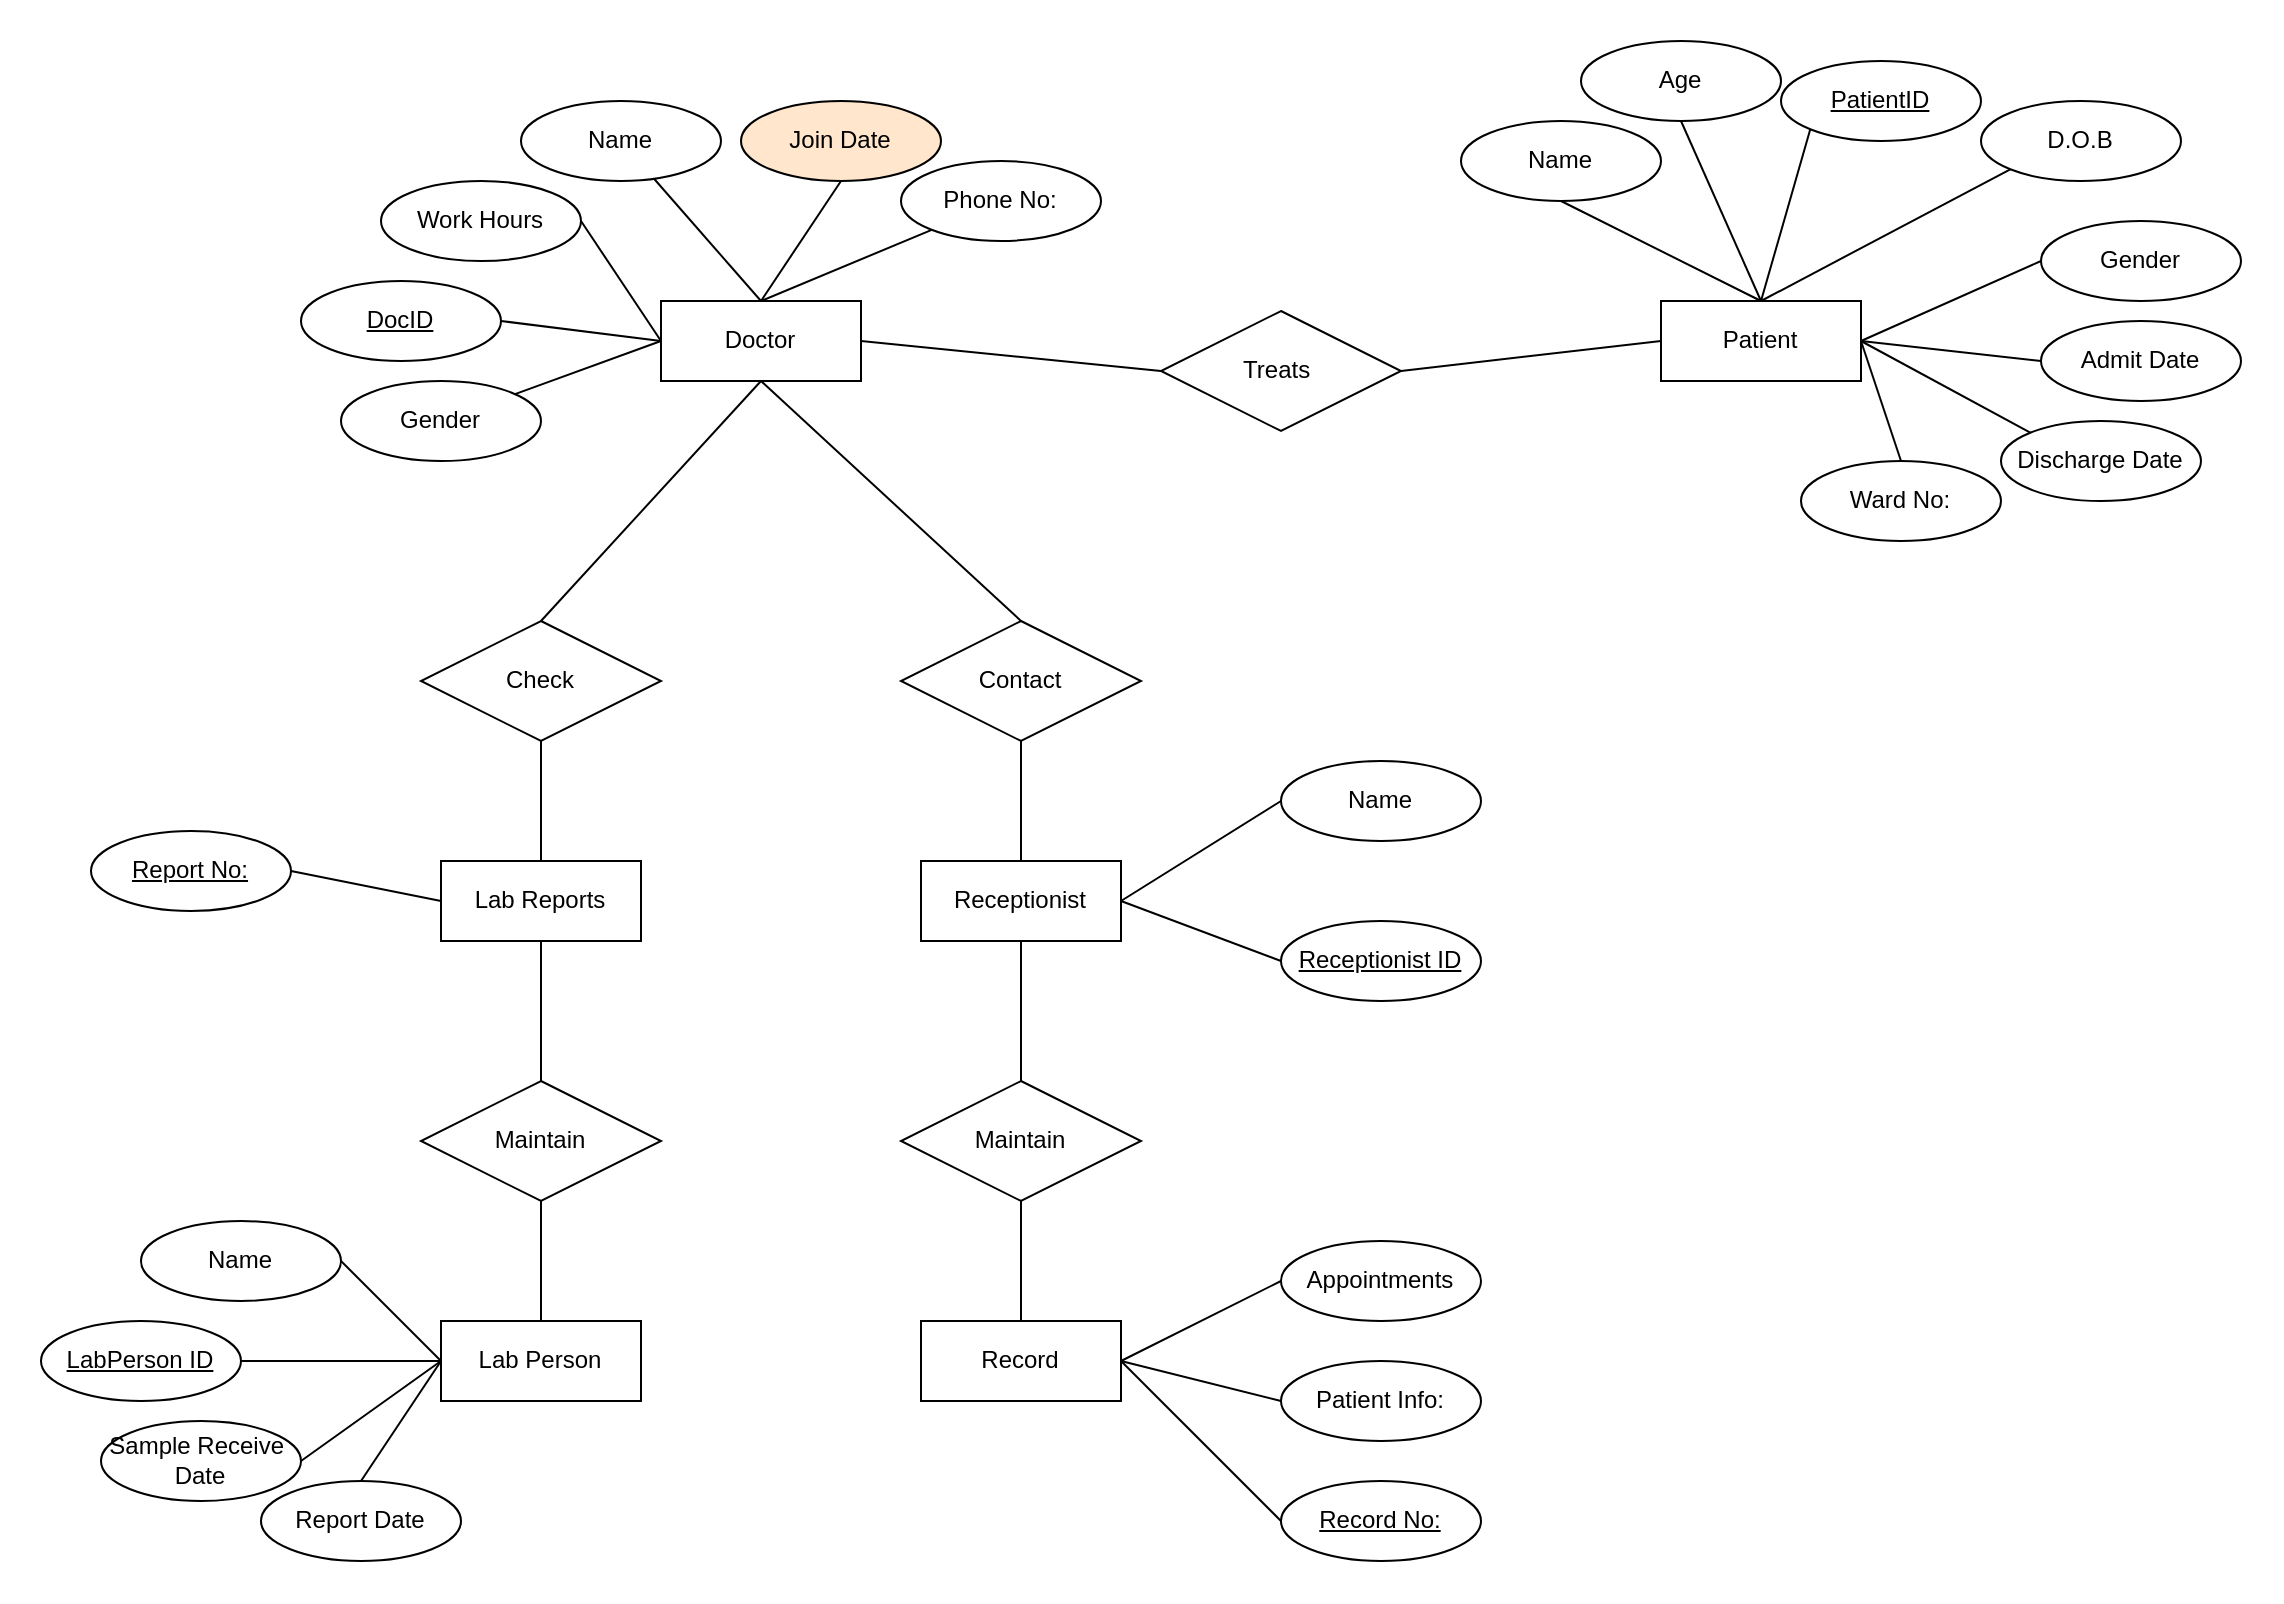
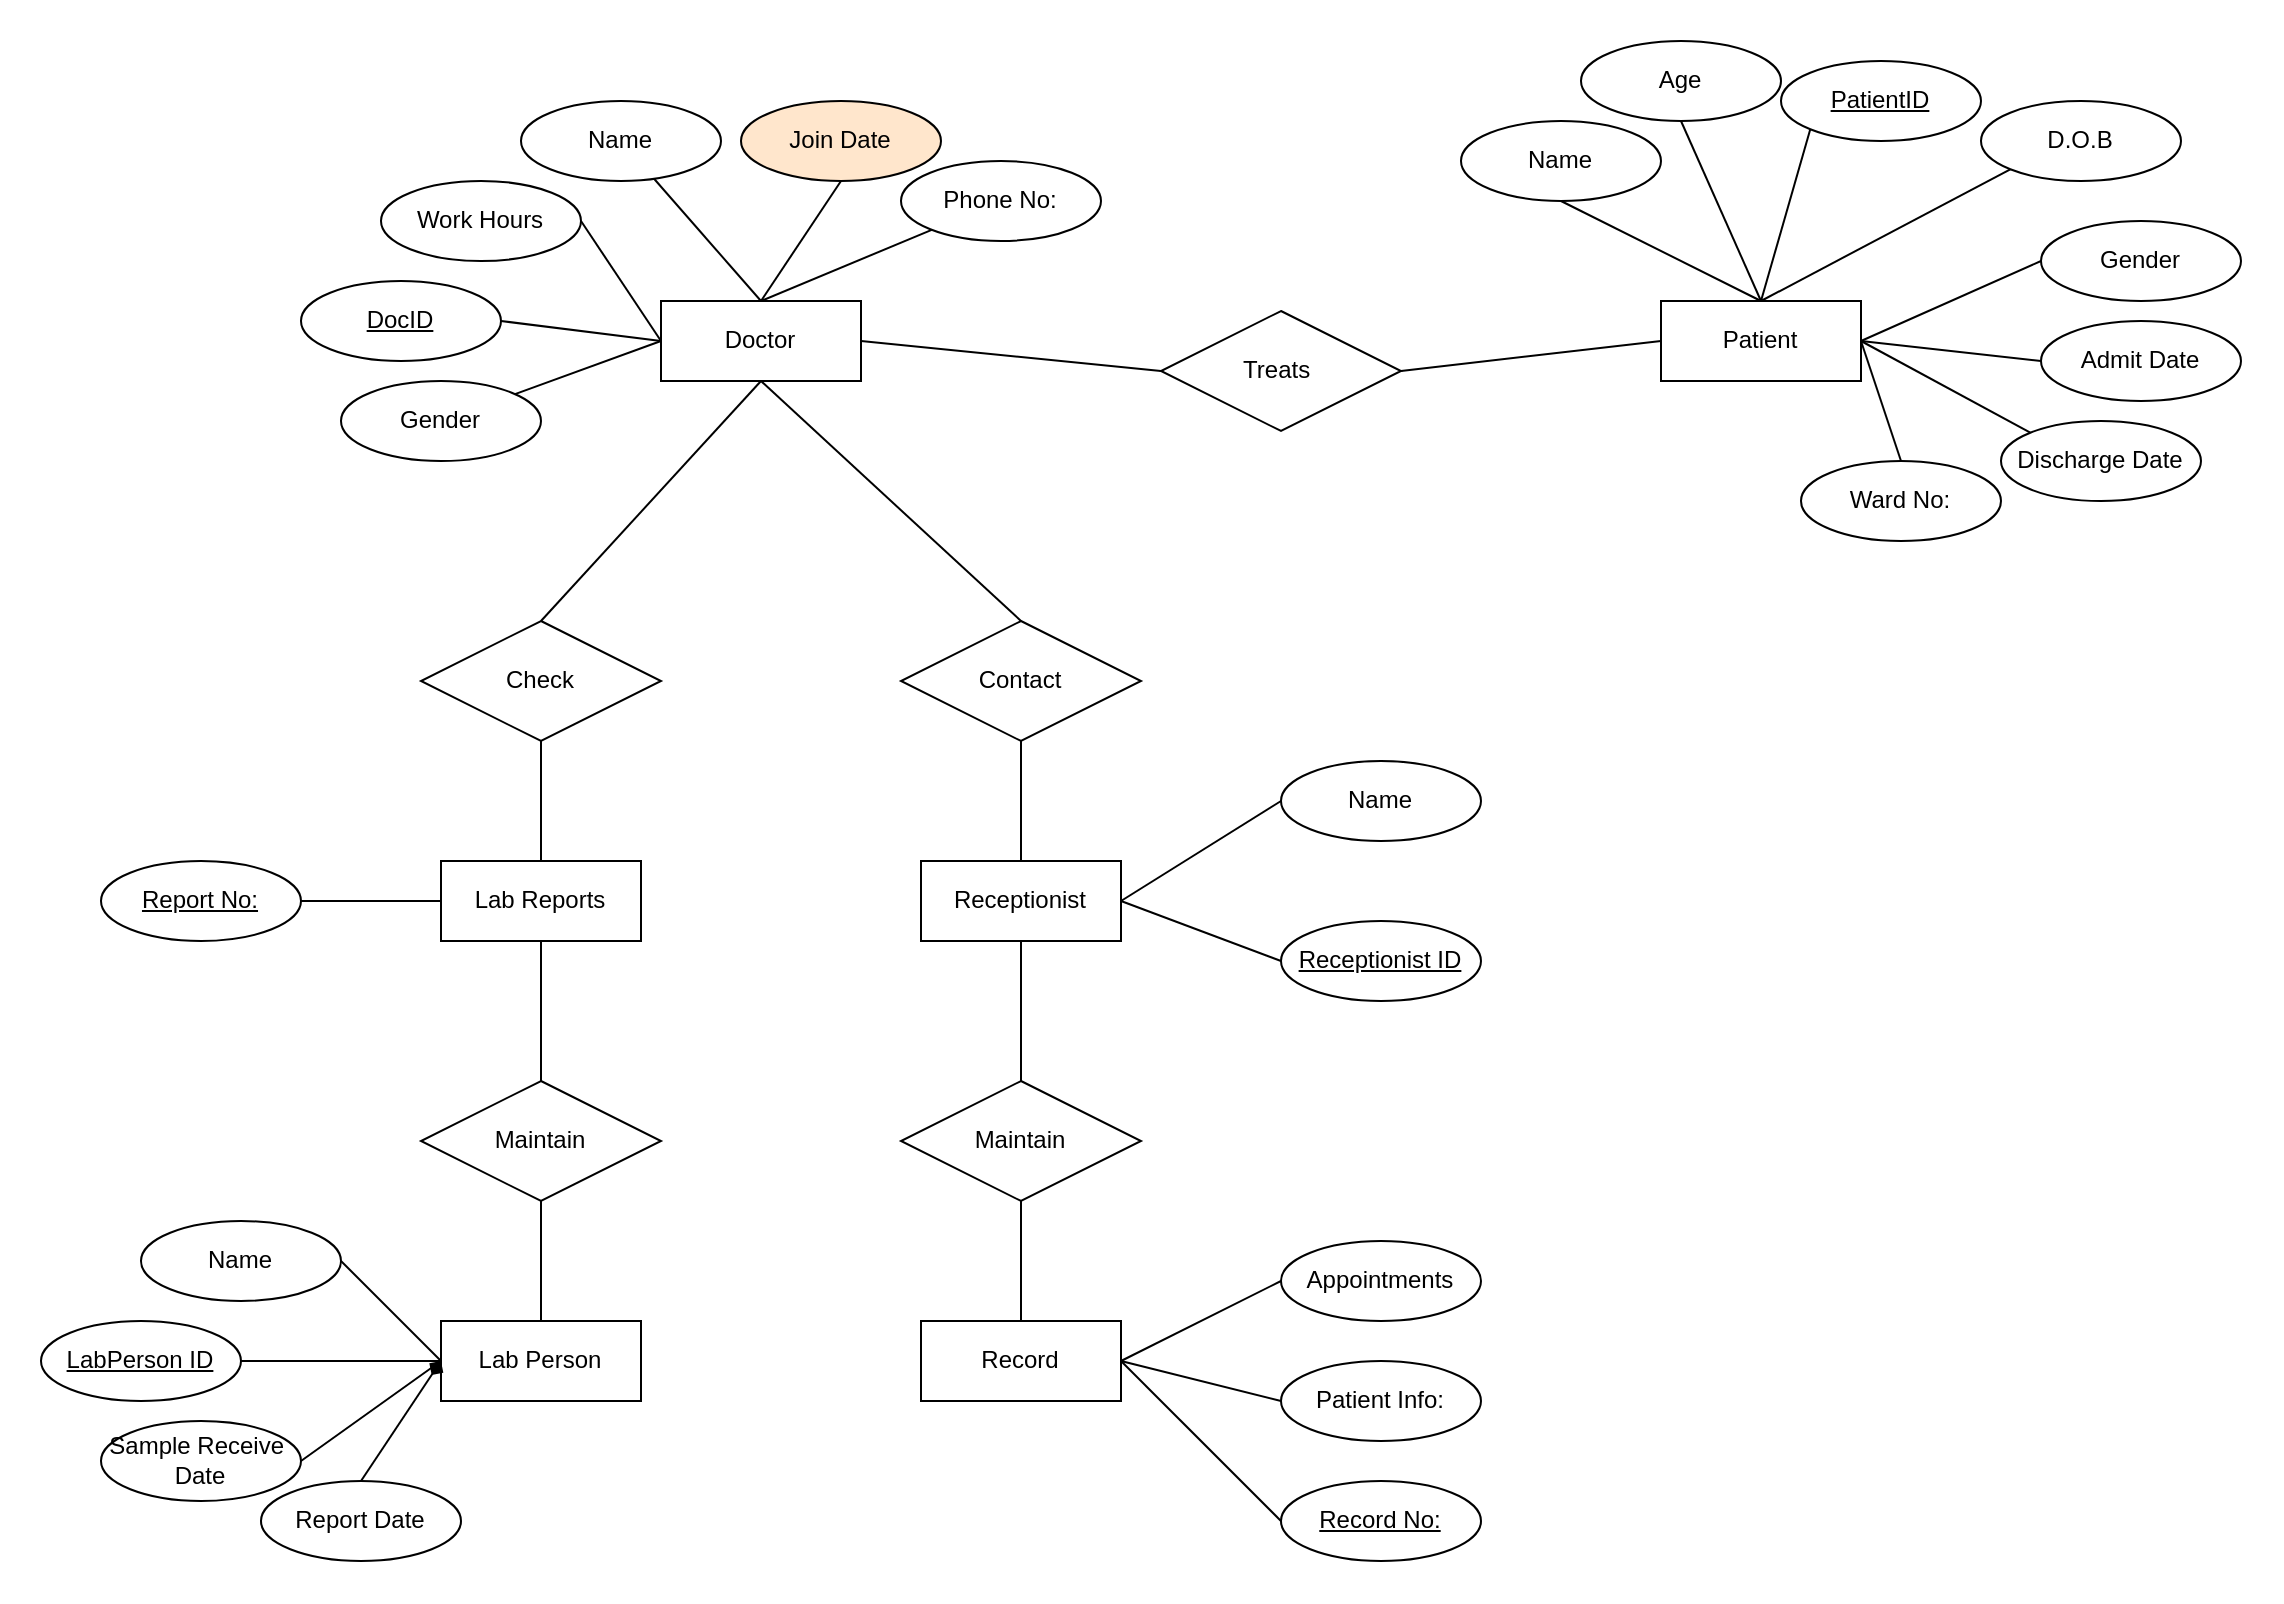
(191, 871) -> (201, 901)
(434, 1371) -> (432, 1375)
